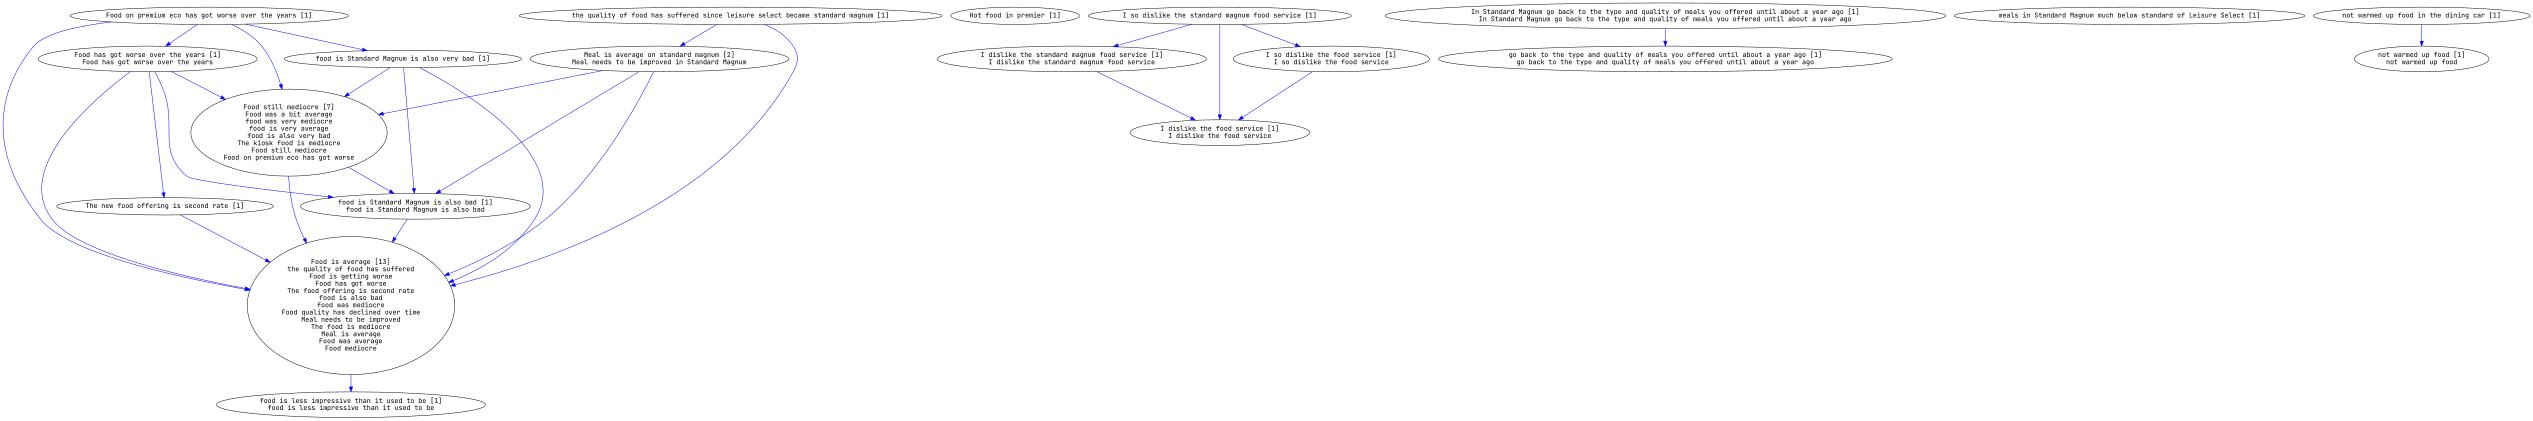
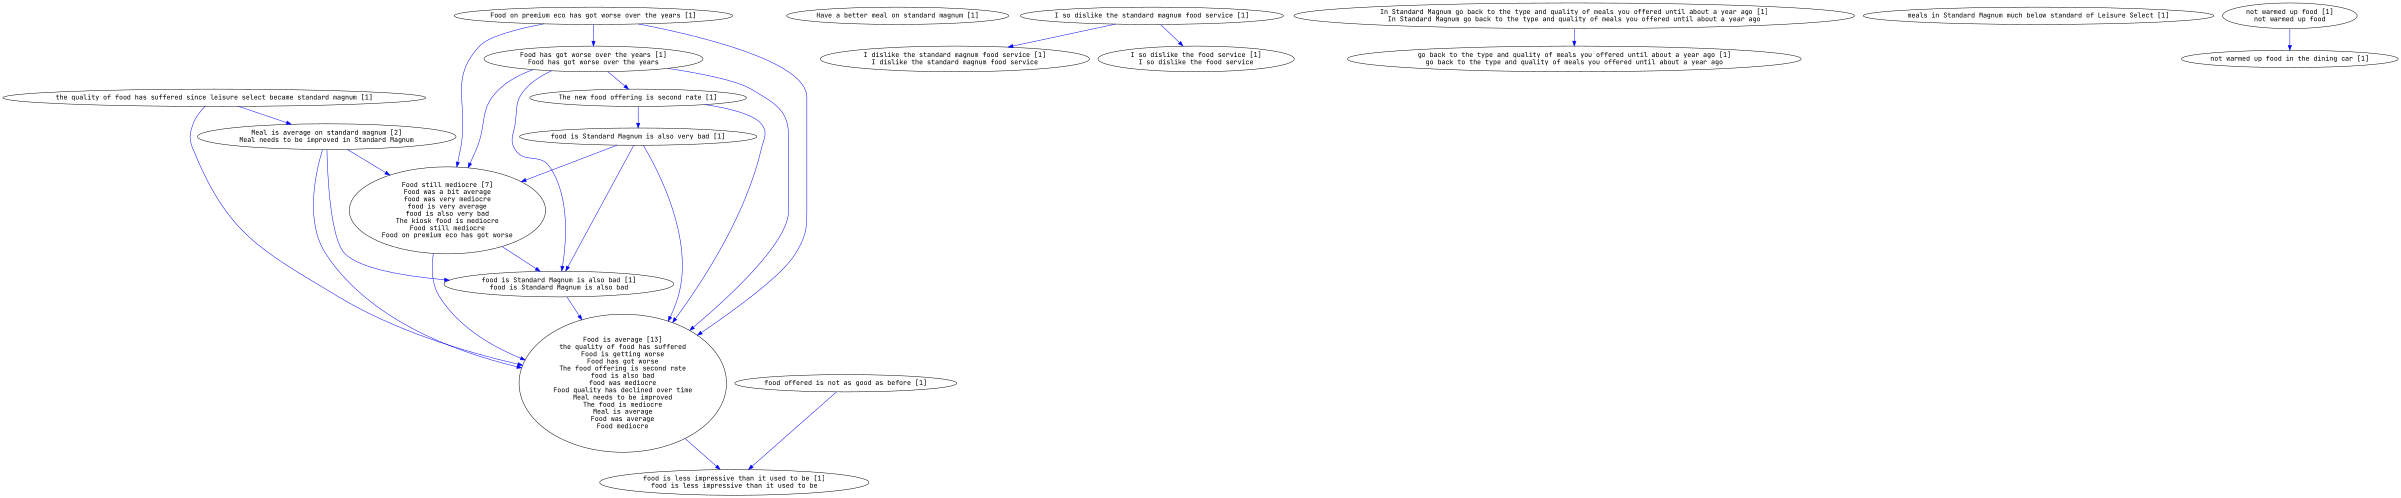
none -> (898, 16)
(1015, 16) -> none
(2422, 33) -> (2290, 37)
(304, 37) -> (638, 115)
(1220, 133) -> none
none -> (846, 383)
